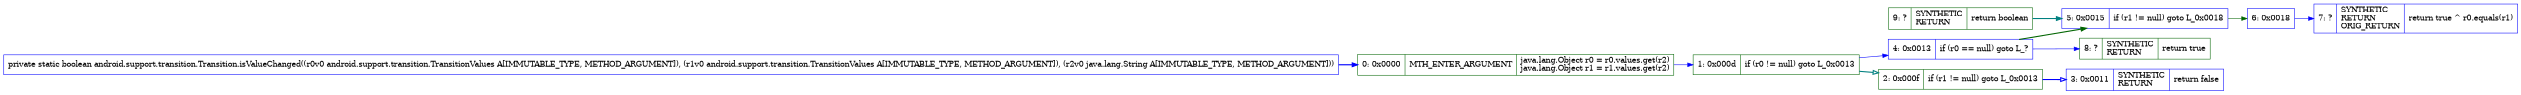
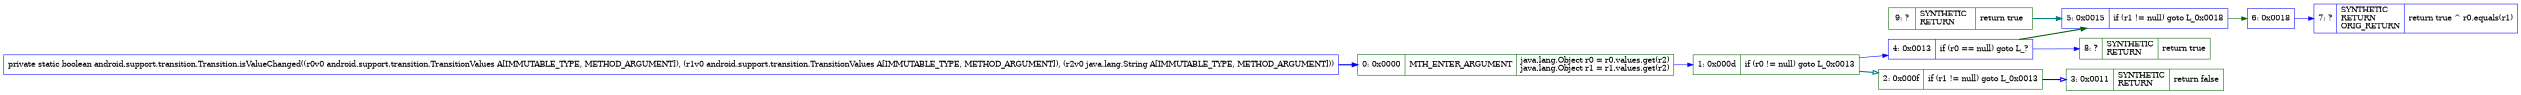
(2000, 18) -> (2002, 18)
(2145, 80) -> (2145, 80)
